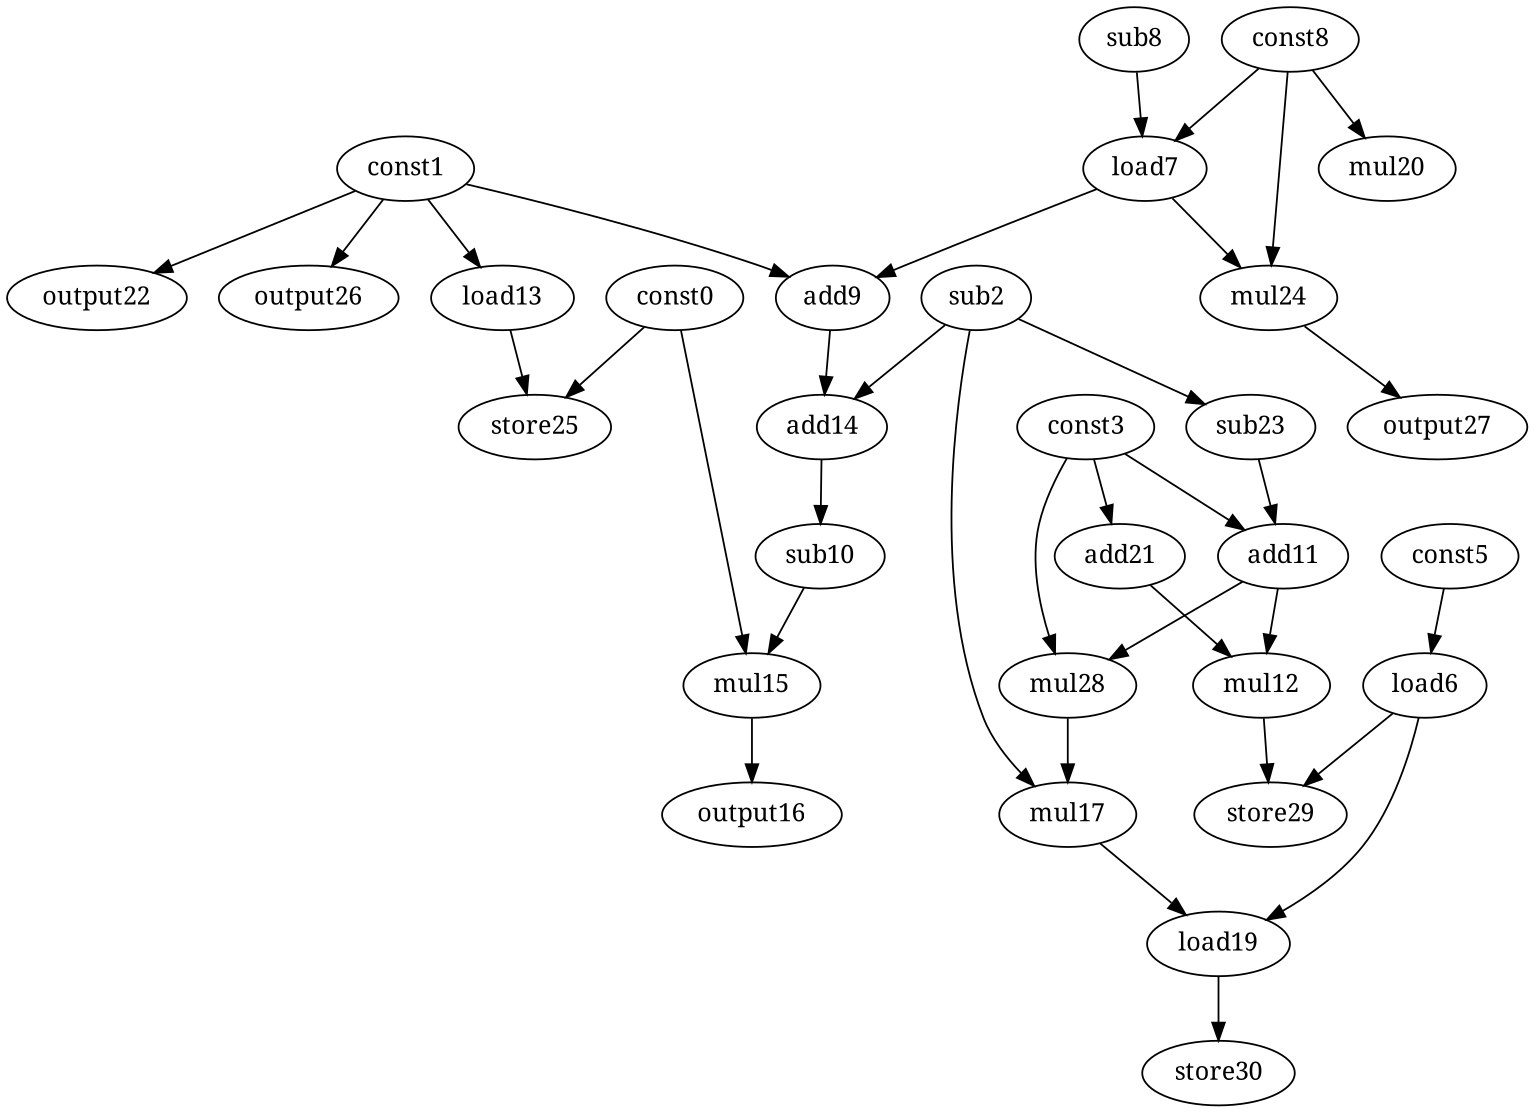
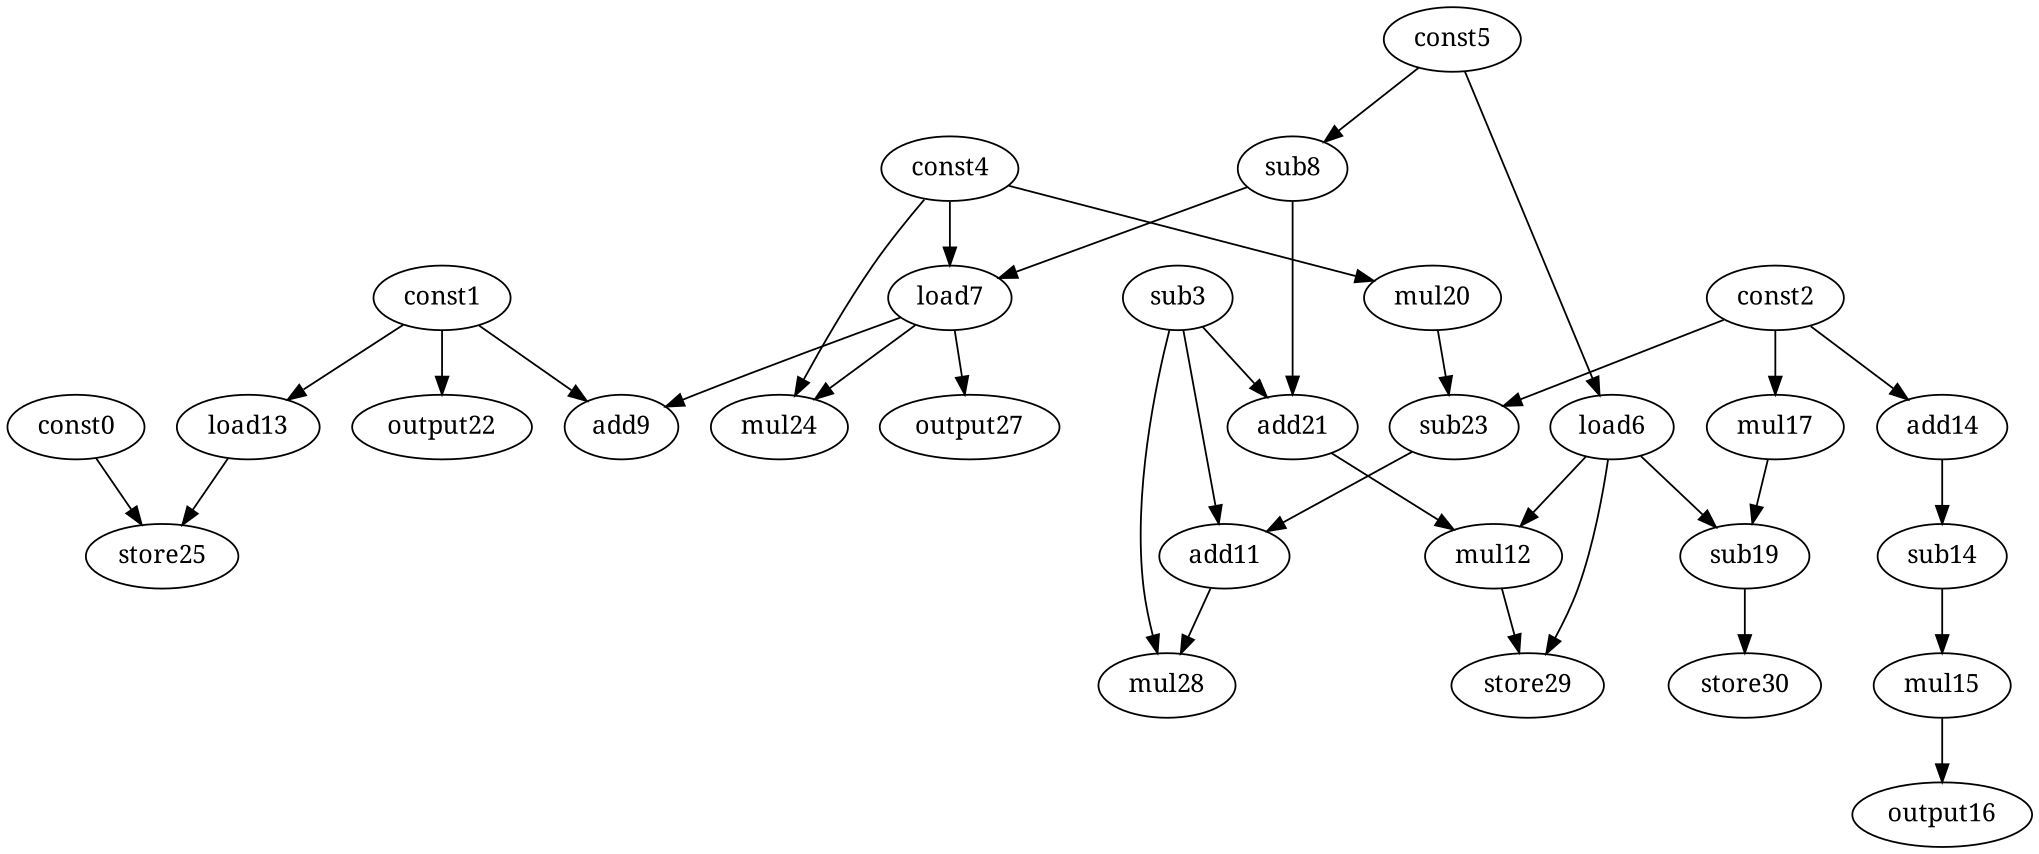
(1290, 39) -> (950, 169)
none -> (1378, 99)
none -> (1293, 289)
(309, 298) -> none
(976, 298) -> (1775, 298)
(828, 354) -> none
none -> (1442, 354)
(1345, 356) -> (958, 354)
(1086, 427) -> (1178, 298)
(712, 483) -> none
(820, 556) -> (1942, 556)
(1274, 612) -> (1559, 485)
(1068, 741) -> none
(1219, 944) -> (1745, 556)
